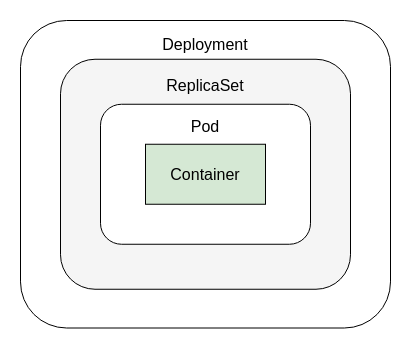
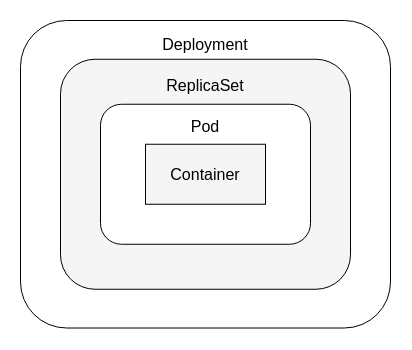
(206, 174) -> (206, 174)
